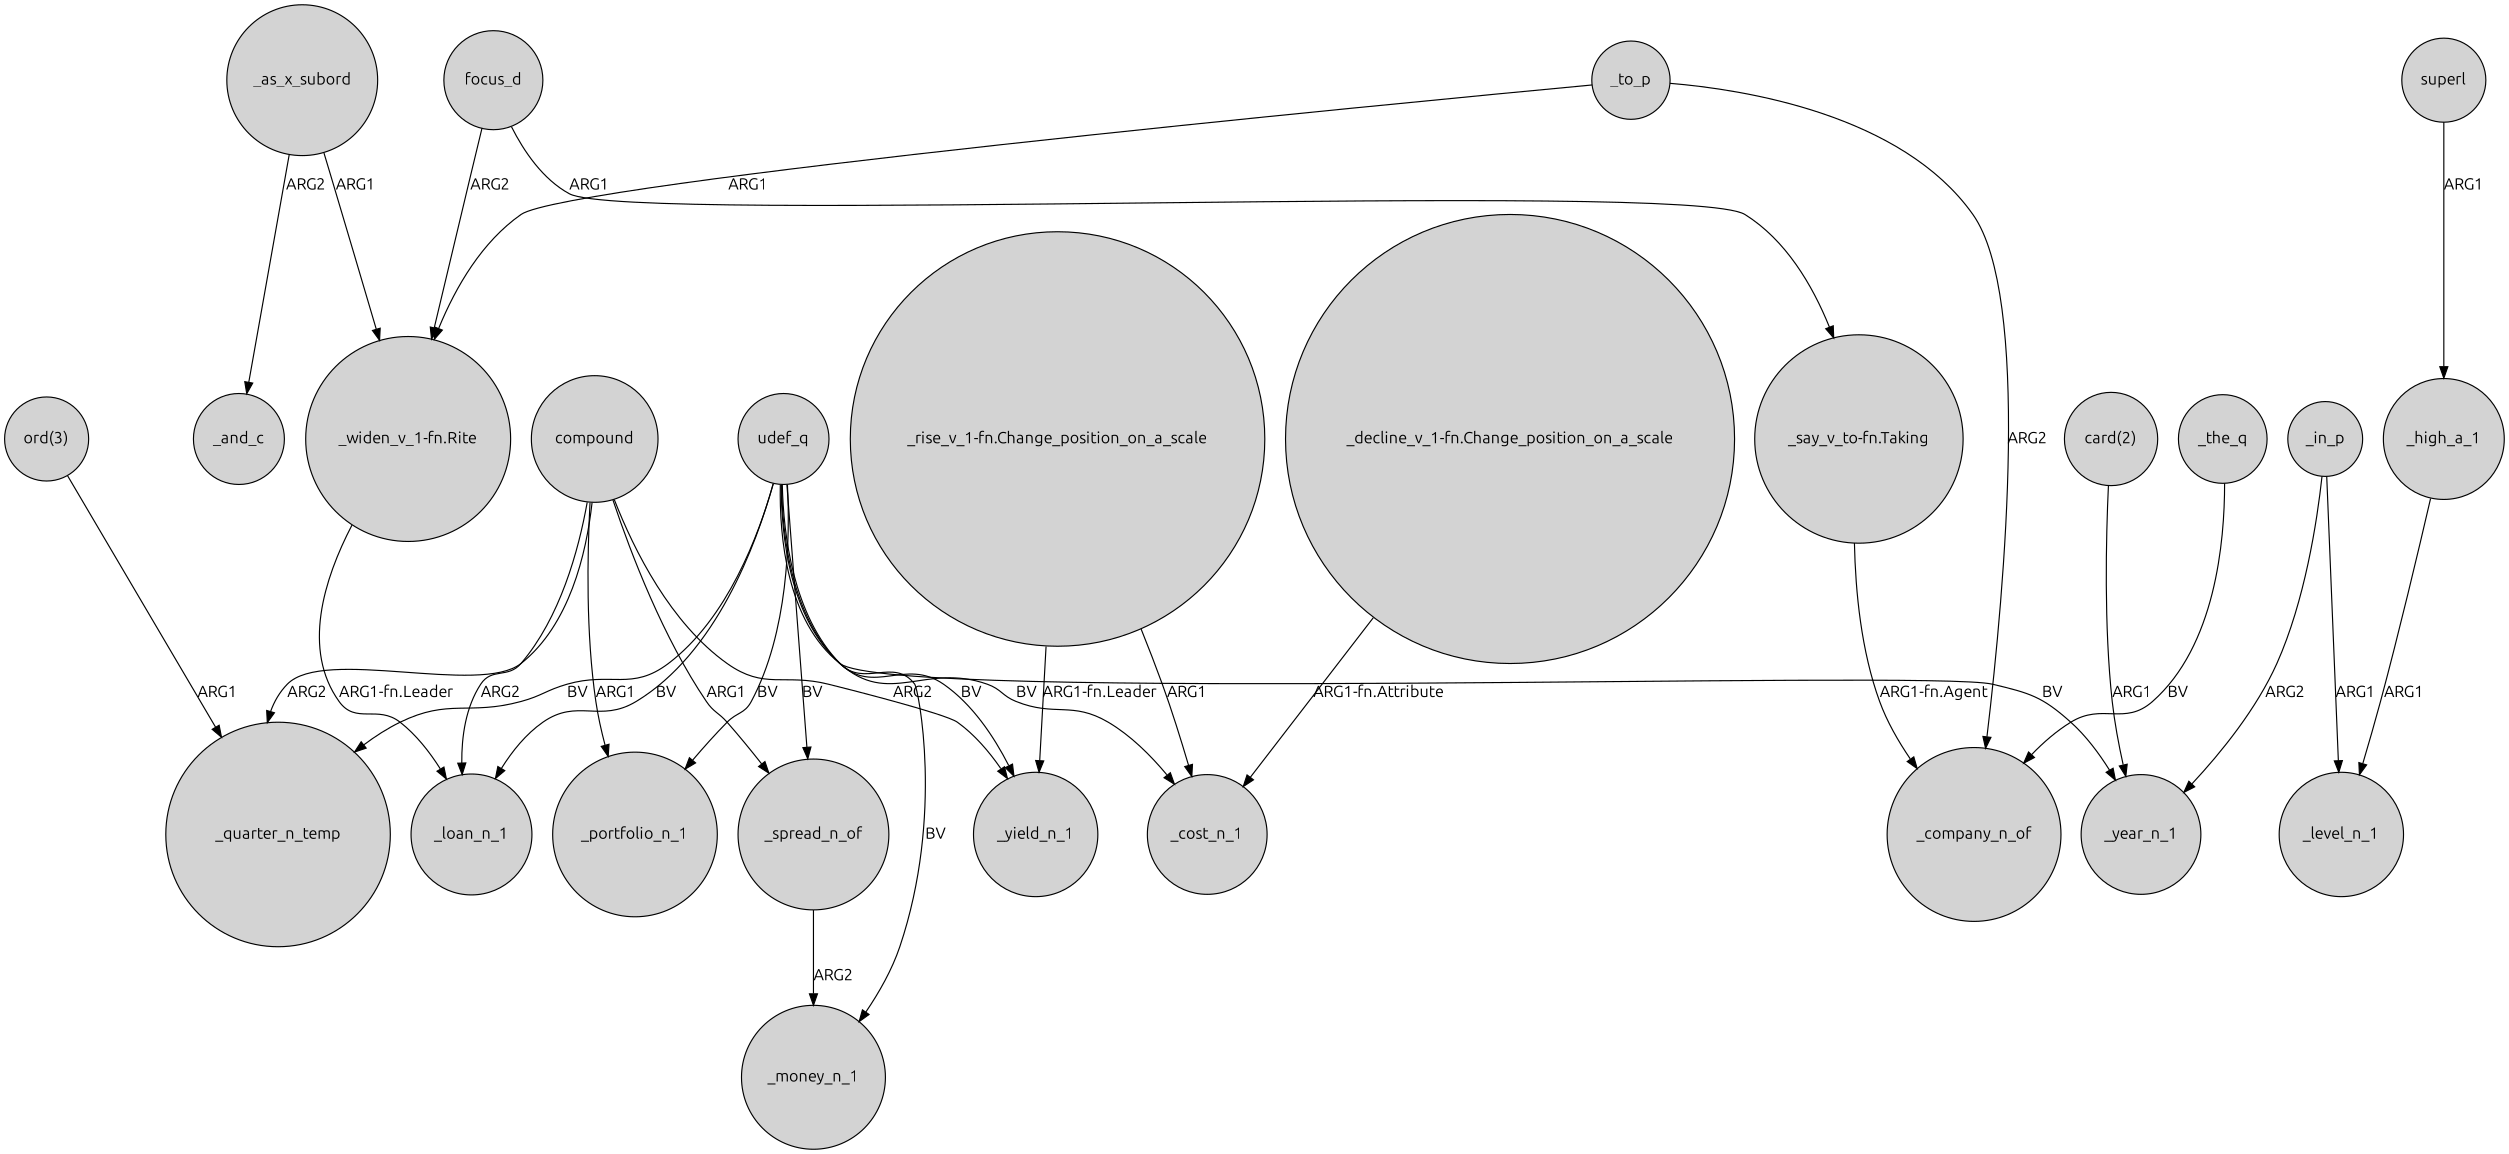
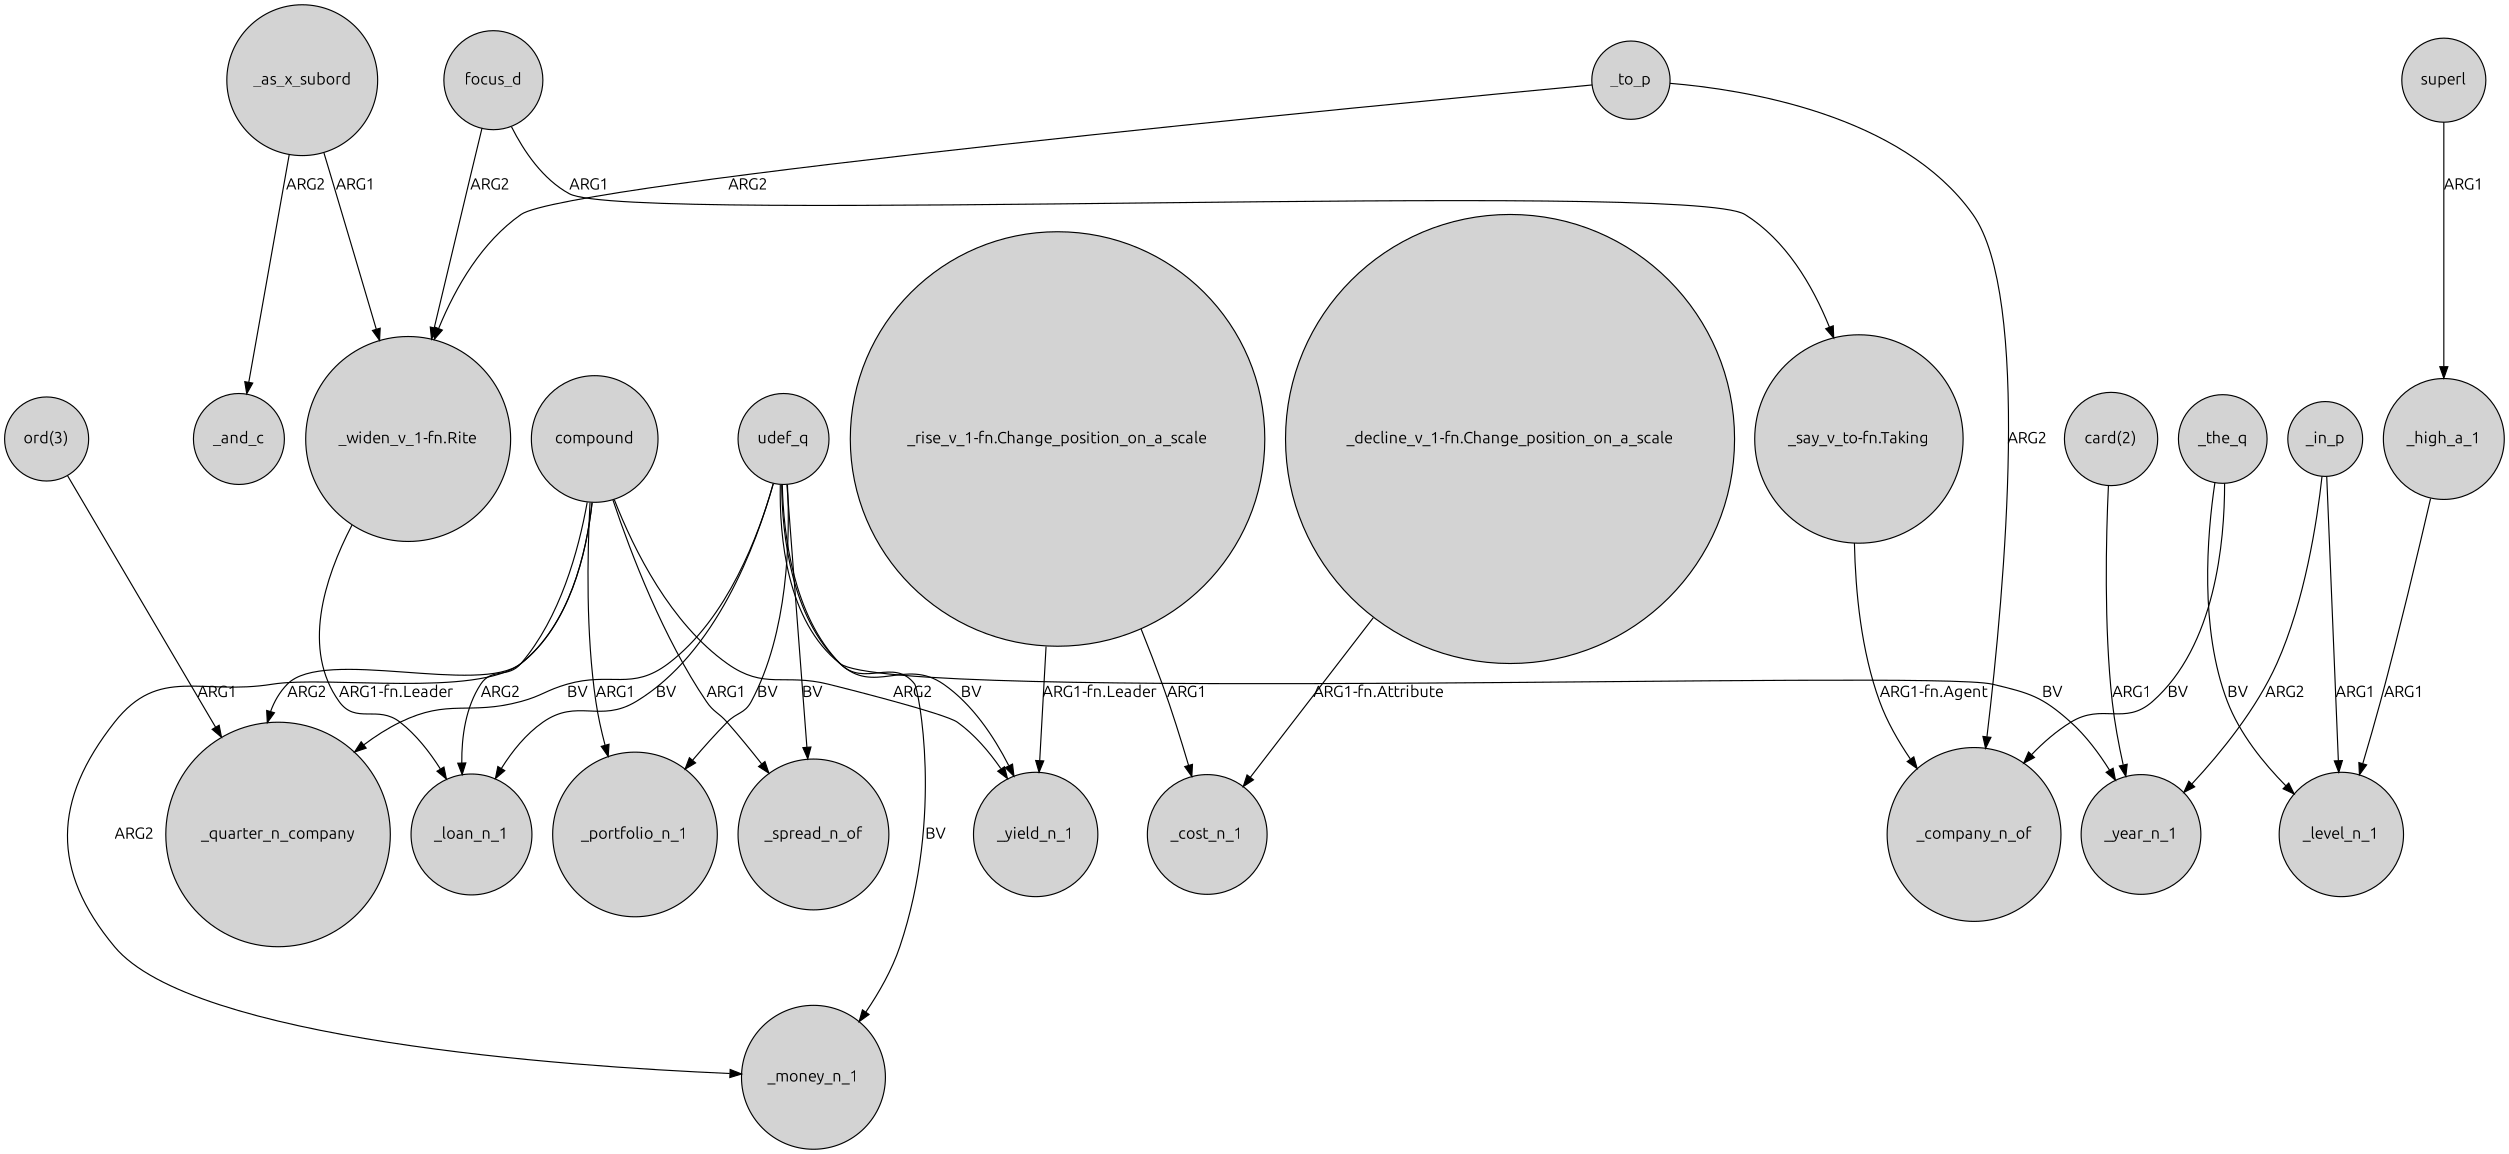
(748, 185) -> (748, 185)
none -> (2213, 644)
(891, 684) -> none
(278, 834) -> (278, 834)
(813, 952) -> (69, 852)
